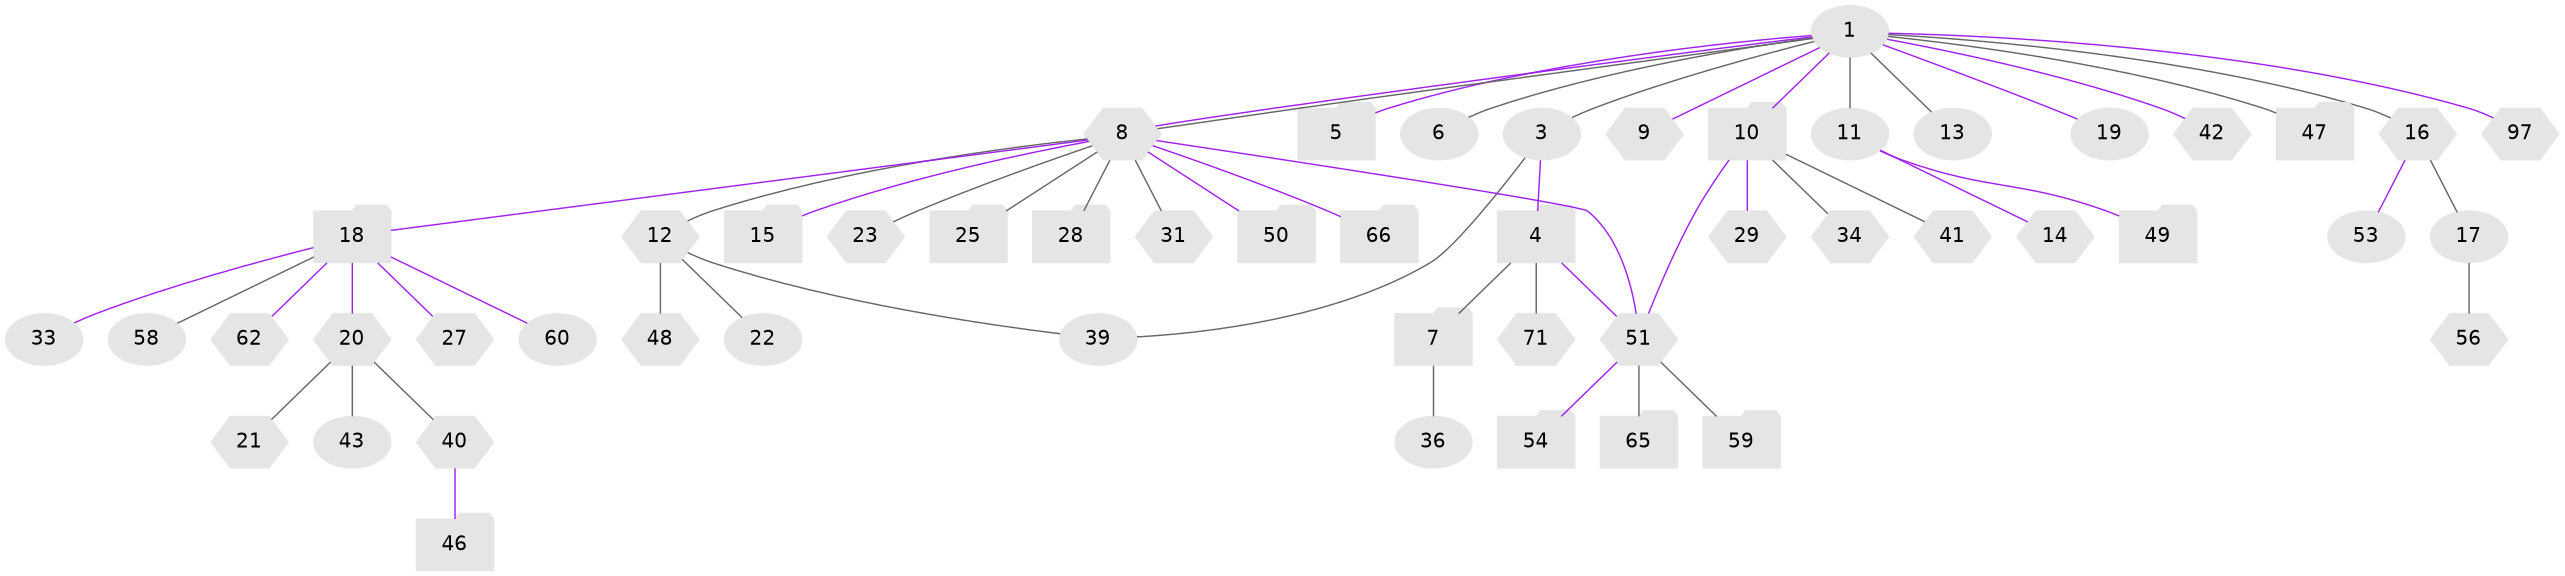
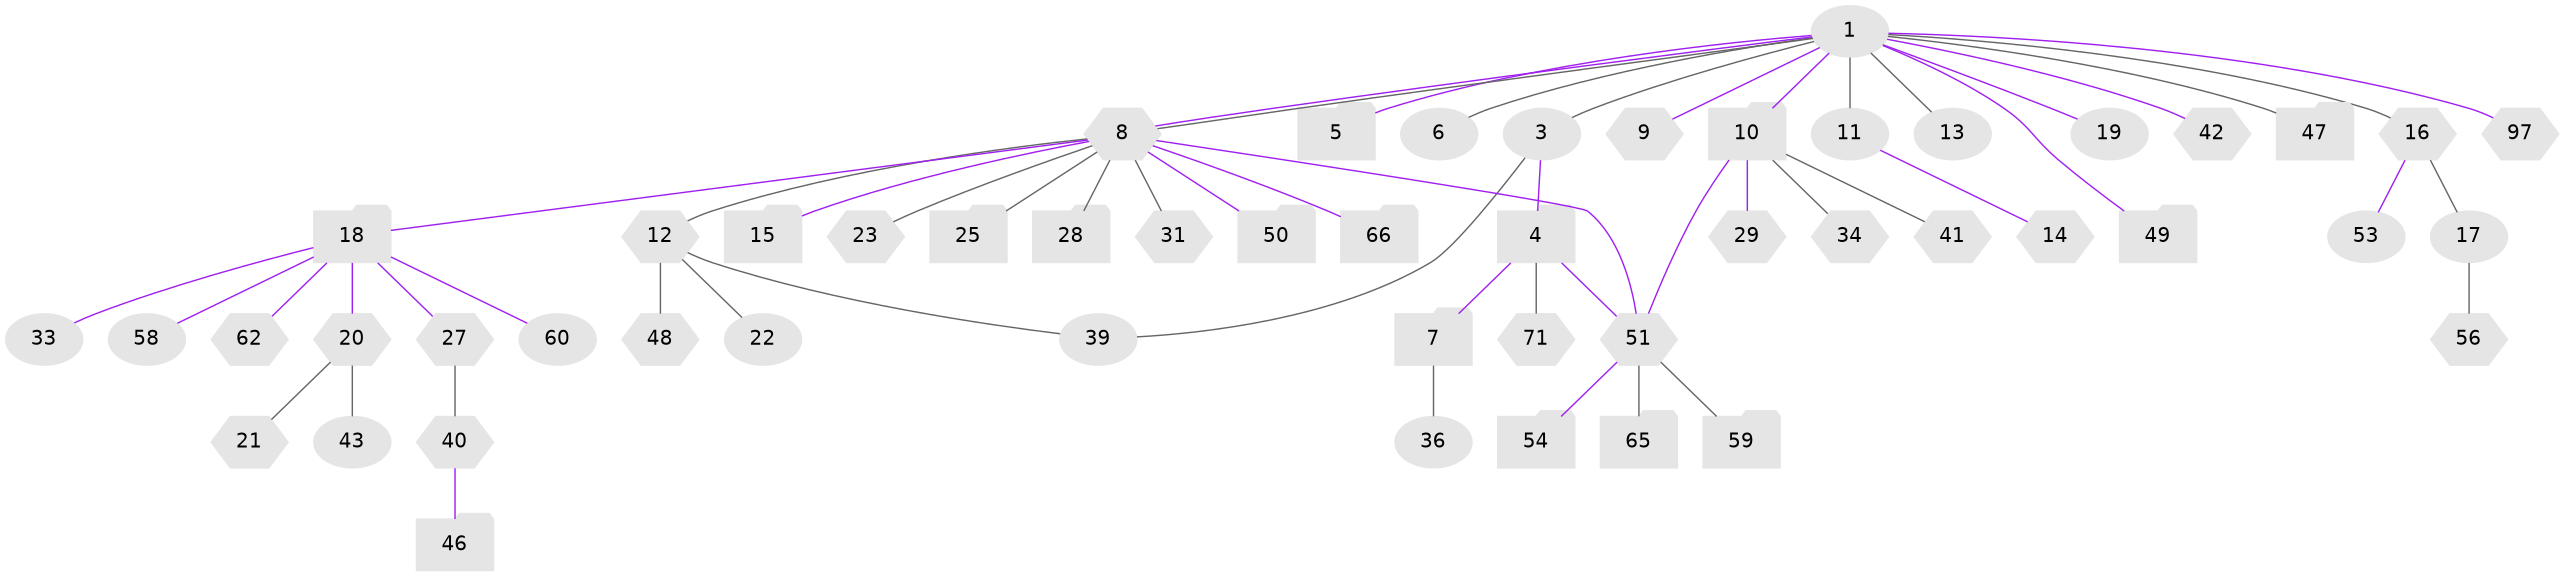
(1999, 185) -> (2013, 115)
(1485, 288) -> (1485, 288)
(246, 290) -> (246, 290)
(404, 391) -> (455, 391)
